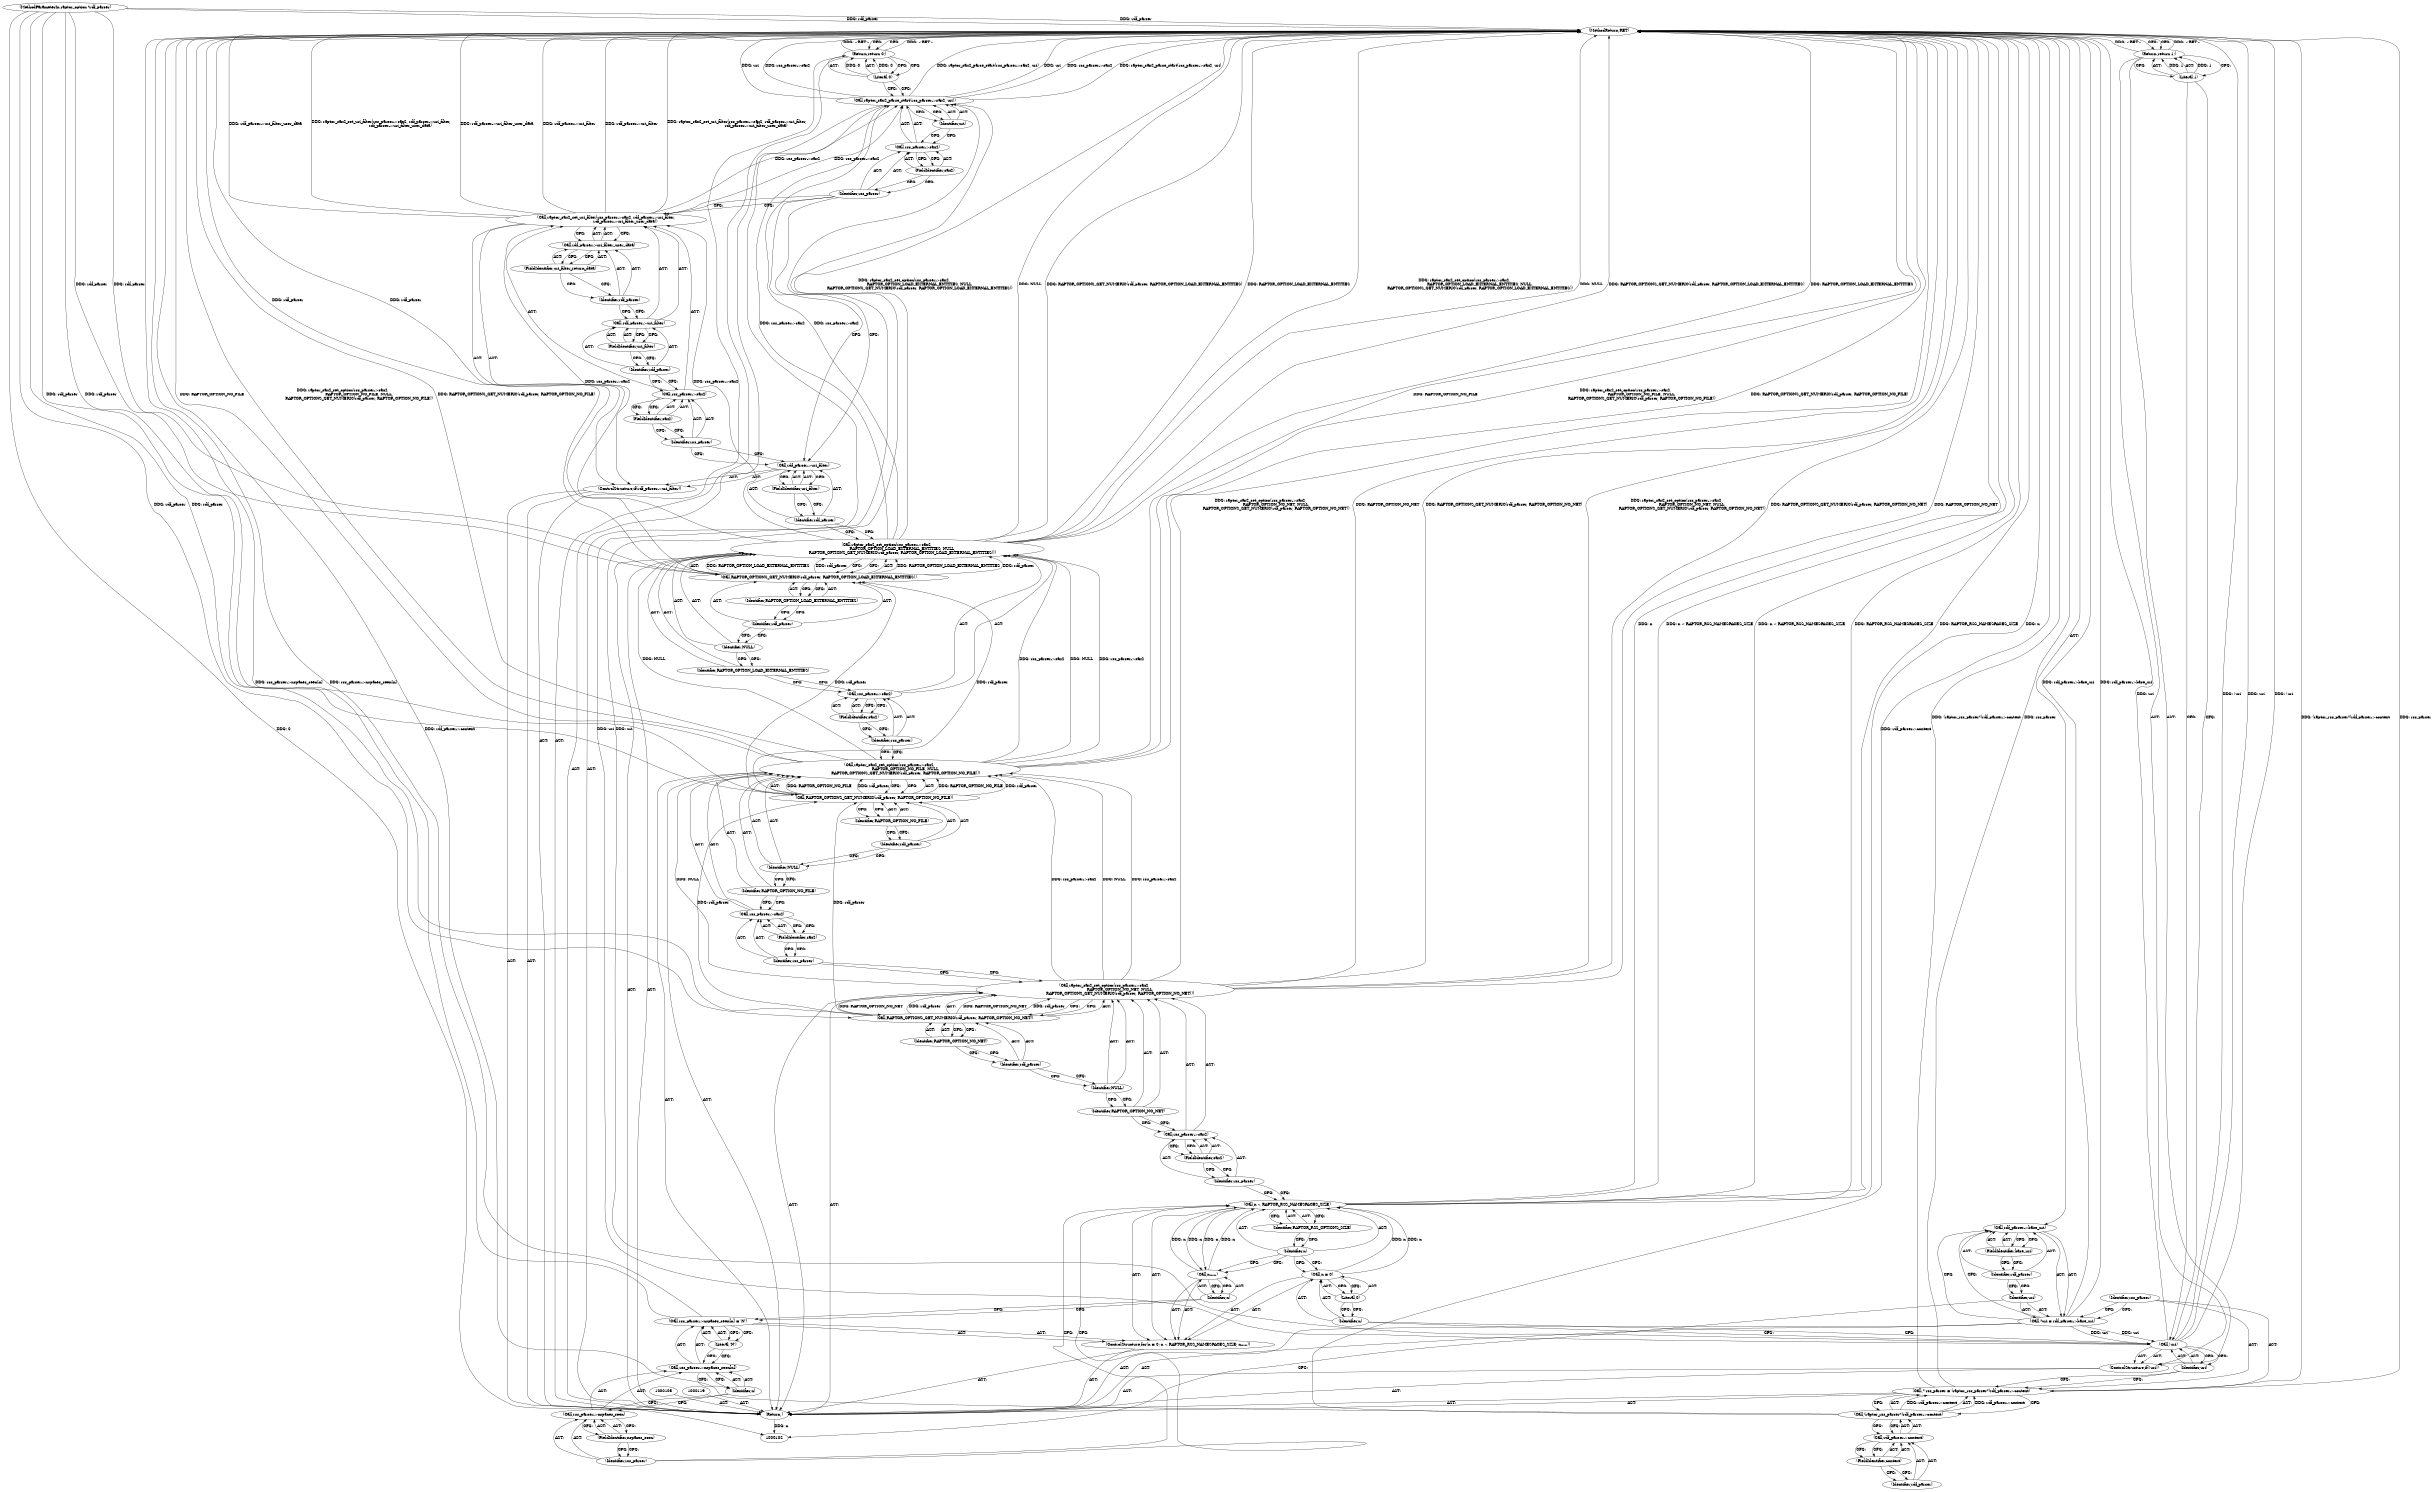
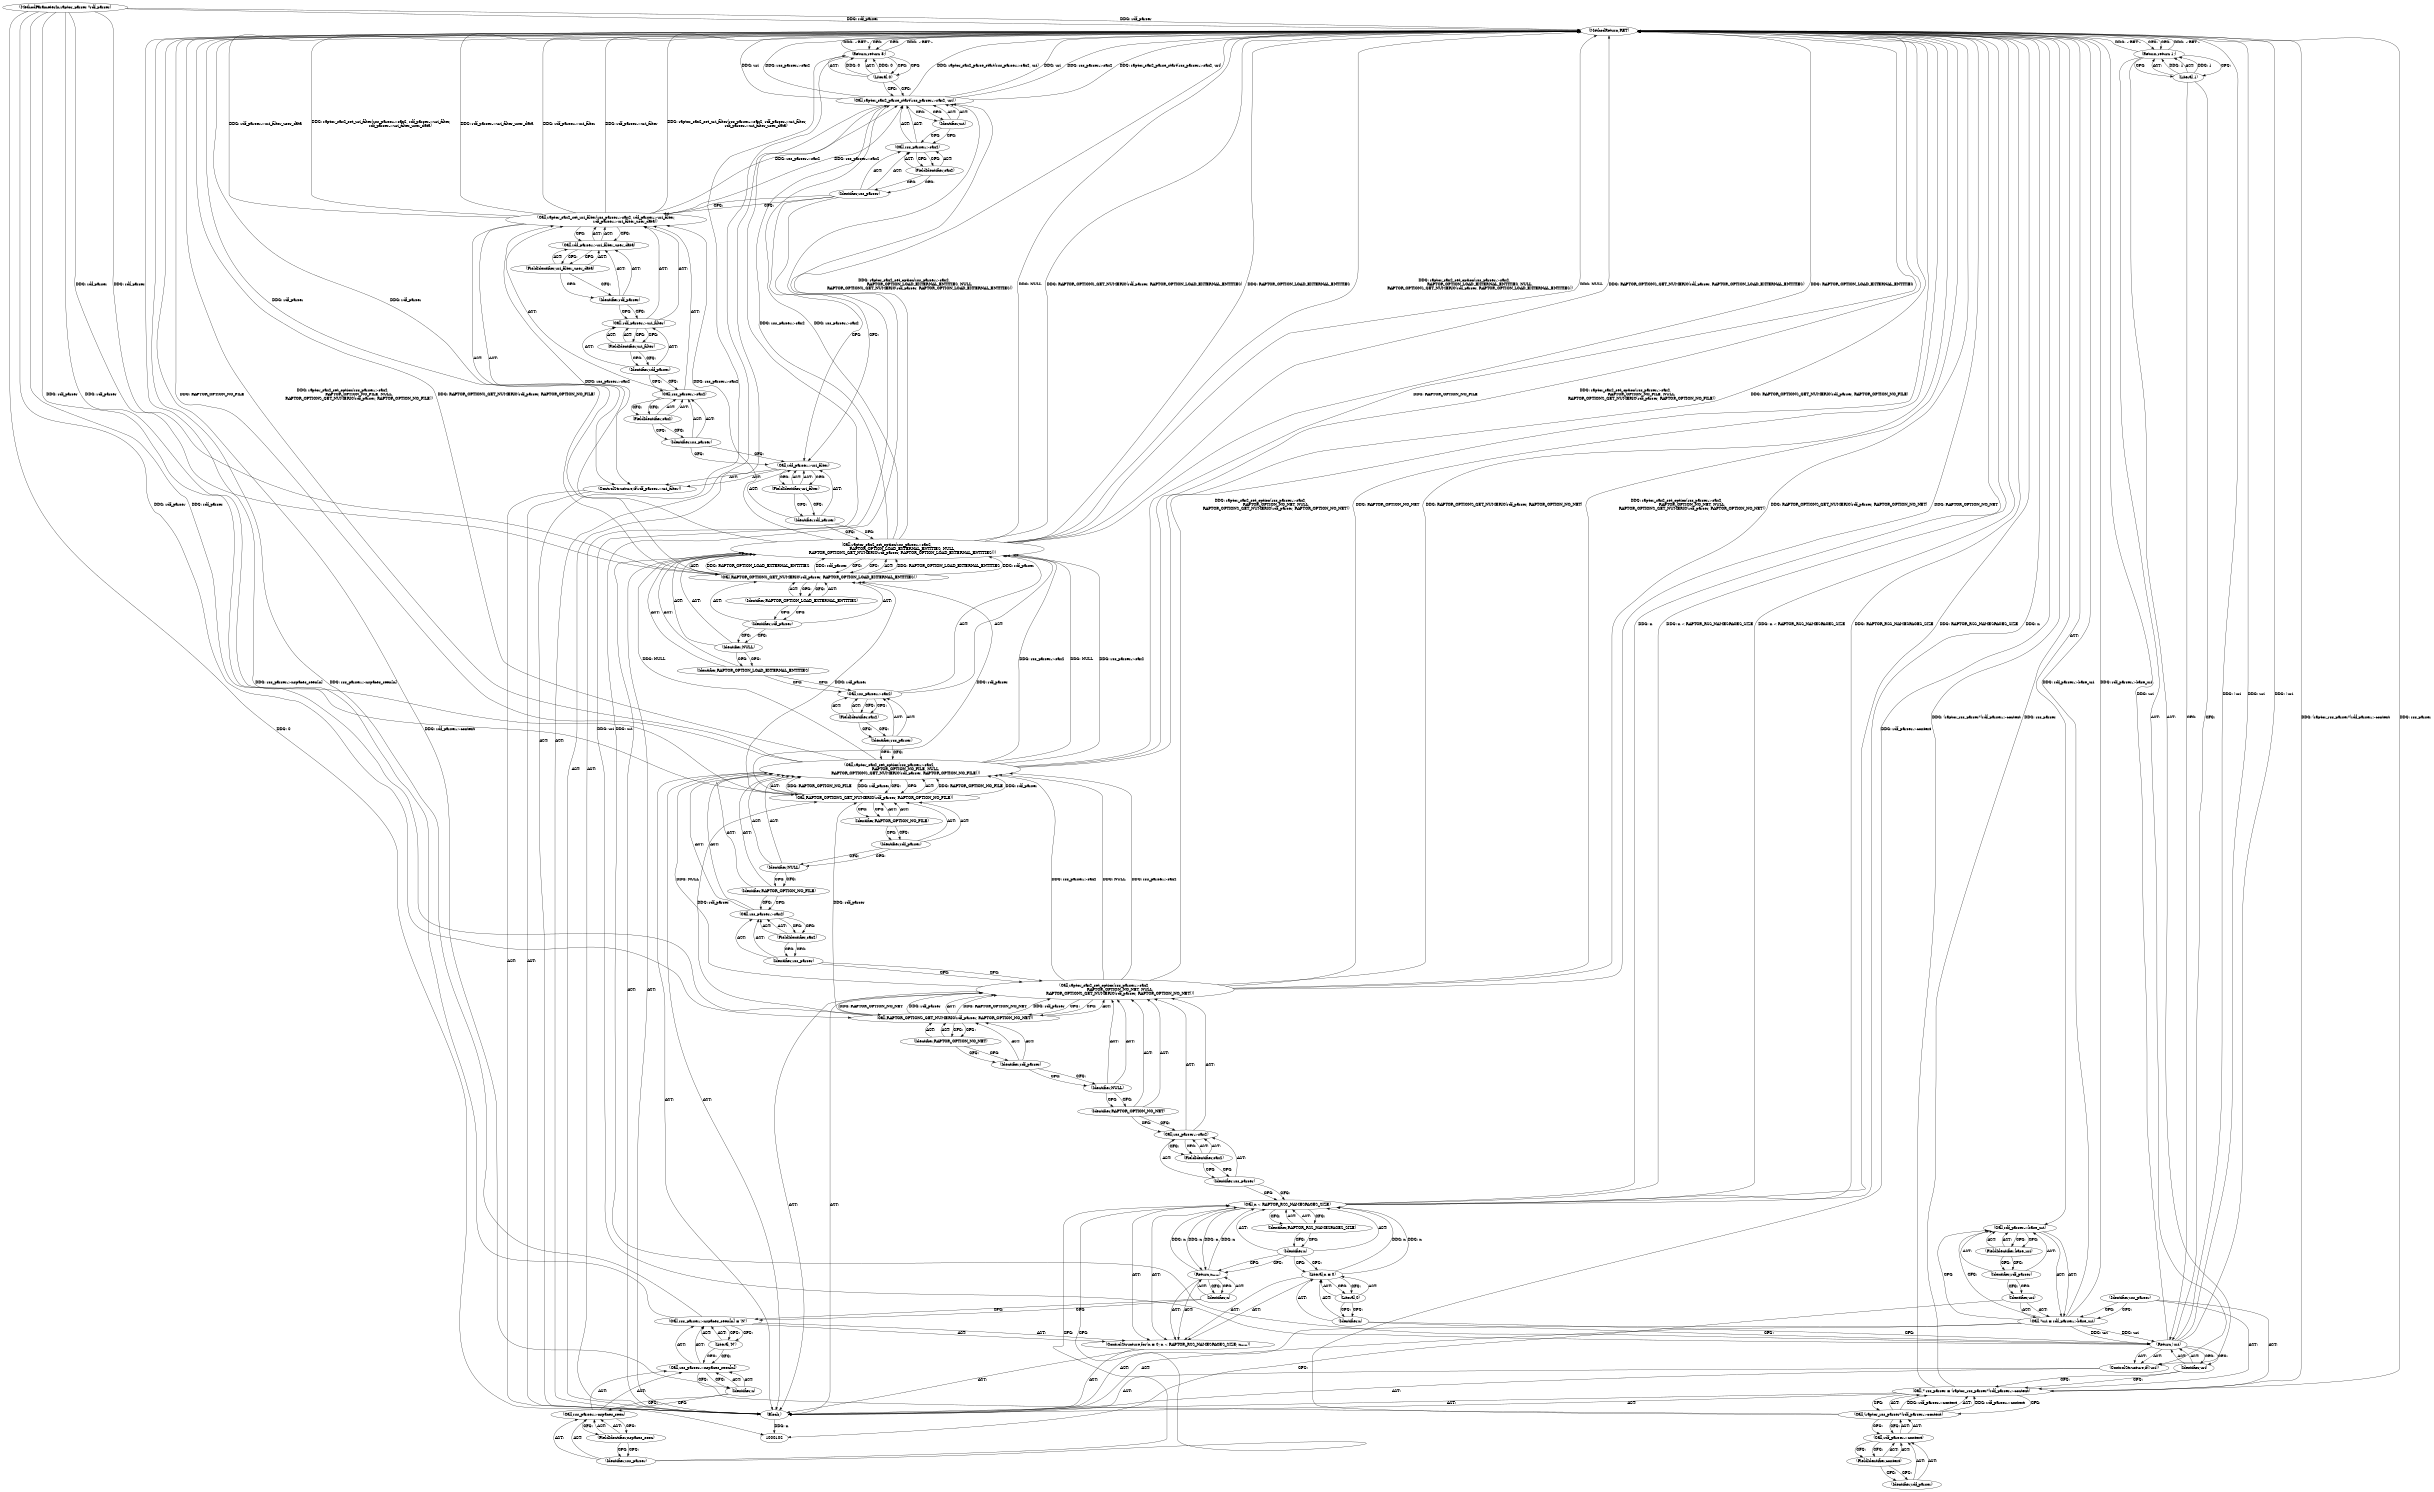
(65, 8) -> (65, 8)
(869, 54) -> (869, 54)
(560, 269) -> (560, 269)
(1312, 1228) -> (1312, 1228)
(1207, 1275) -> (1207, 1275)
(1322, 1275) -> (1322, 1275)
(2168, 1345) -> (2168, 1345)
(664, 1391) -> none
(696, 1391) -> none
(774, 1415) -> (774, 1415)
